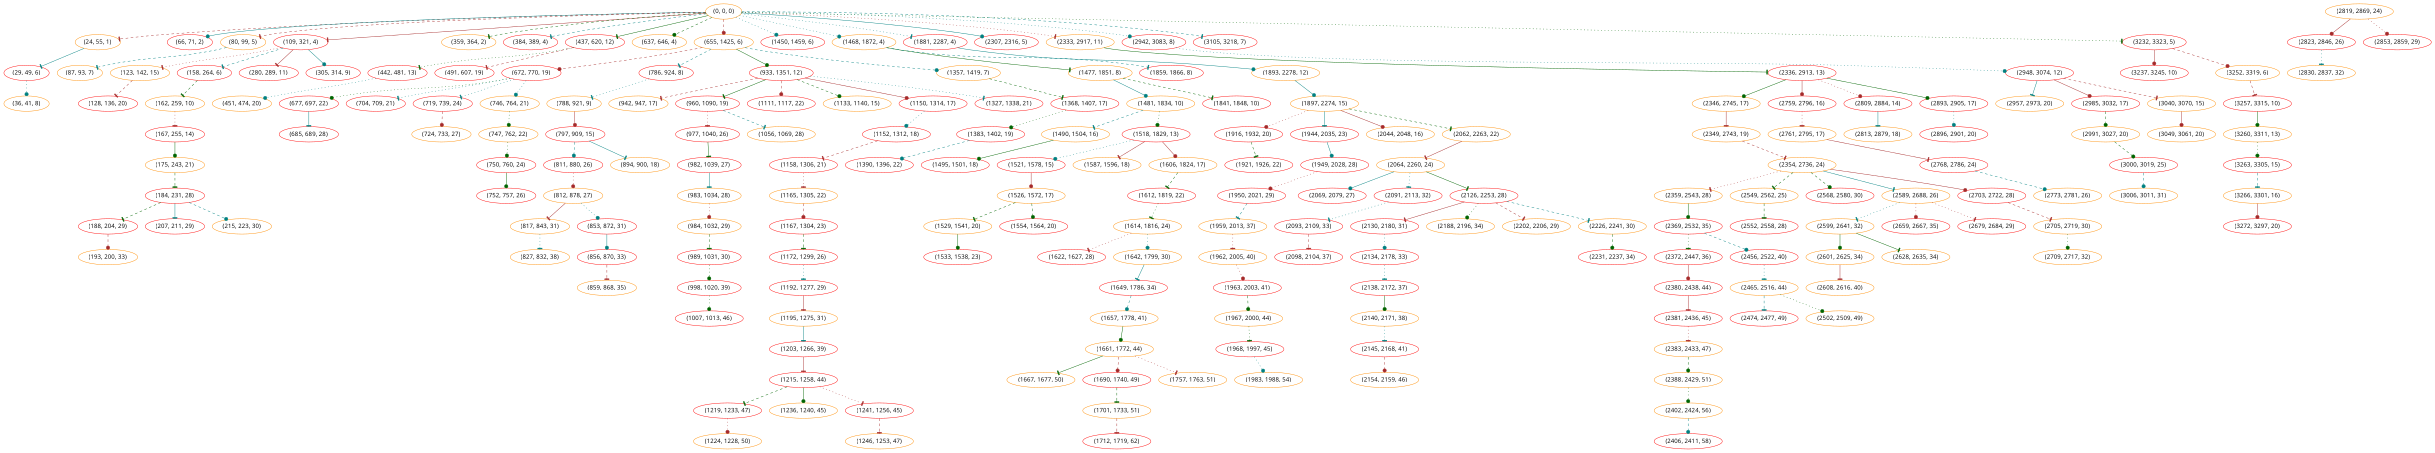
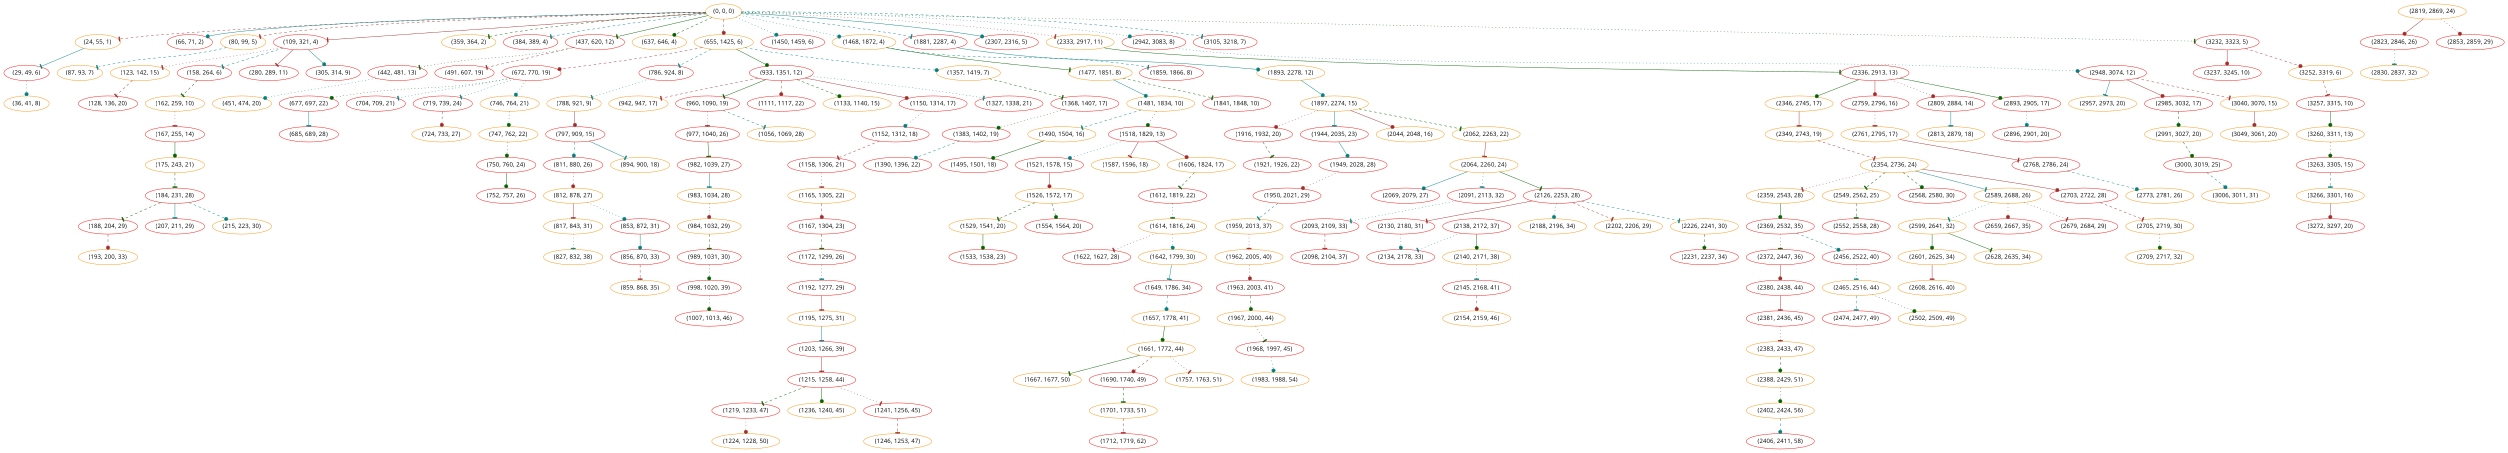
(826, 24) -> (826, 24)
(1473, 210) -> (1555, 209)
(1385, 271) -> (1440, 241)
